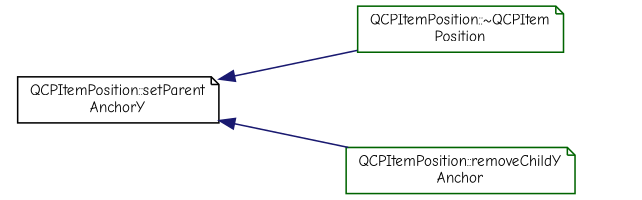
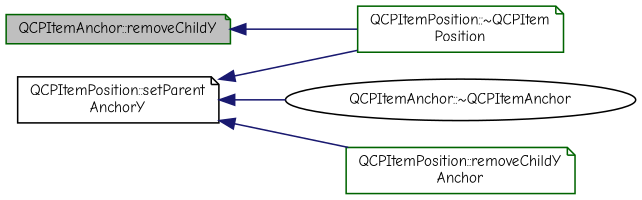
none -> (118, 29)
none -> (461, 100)
